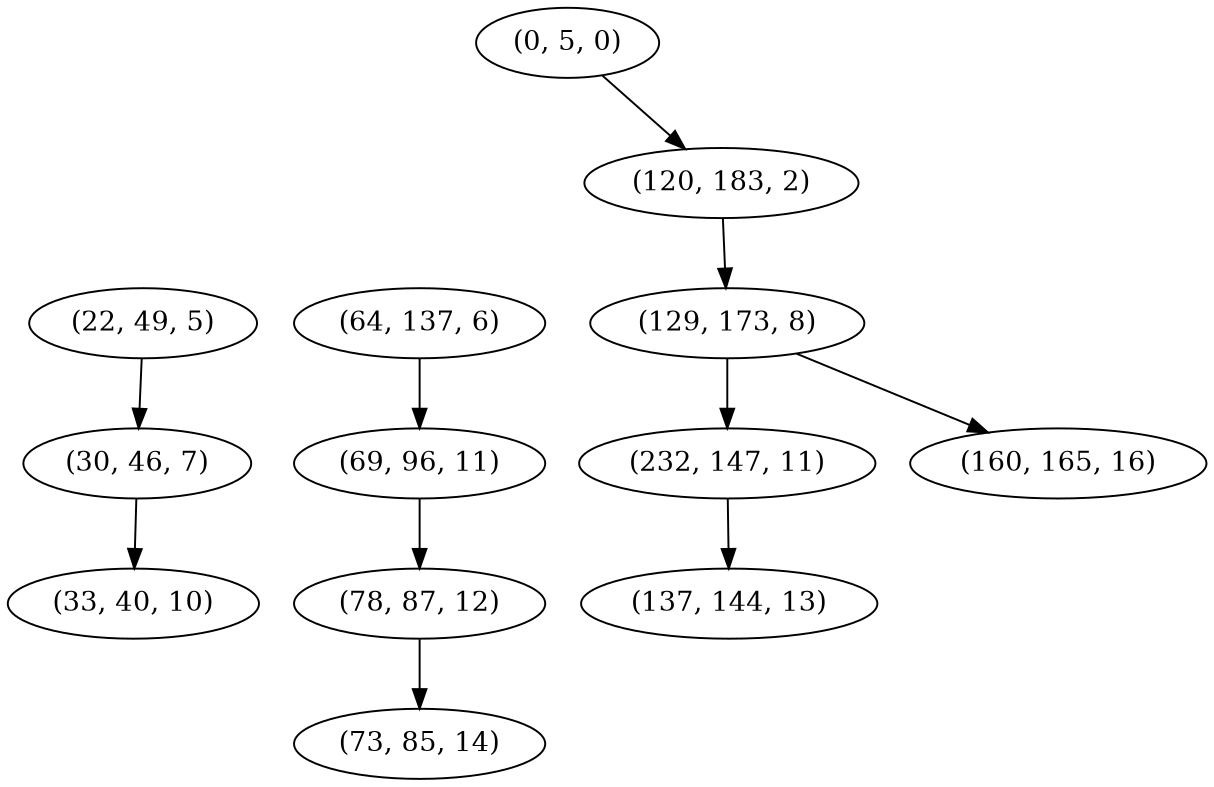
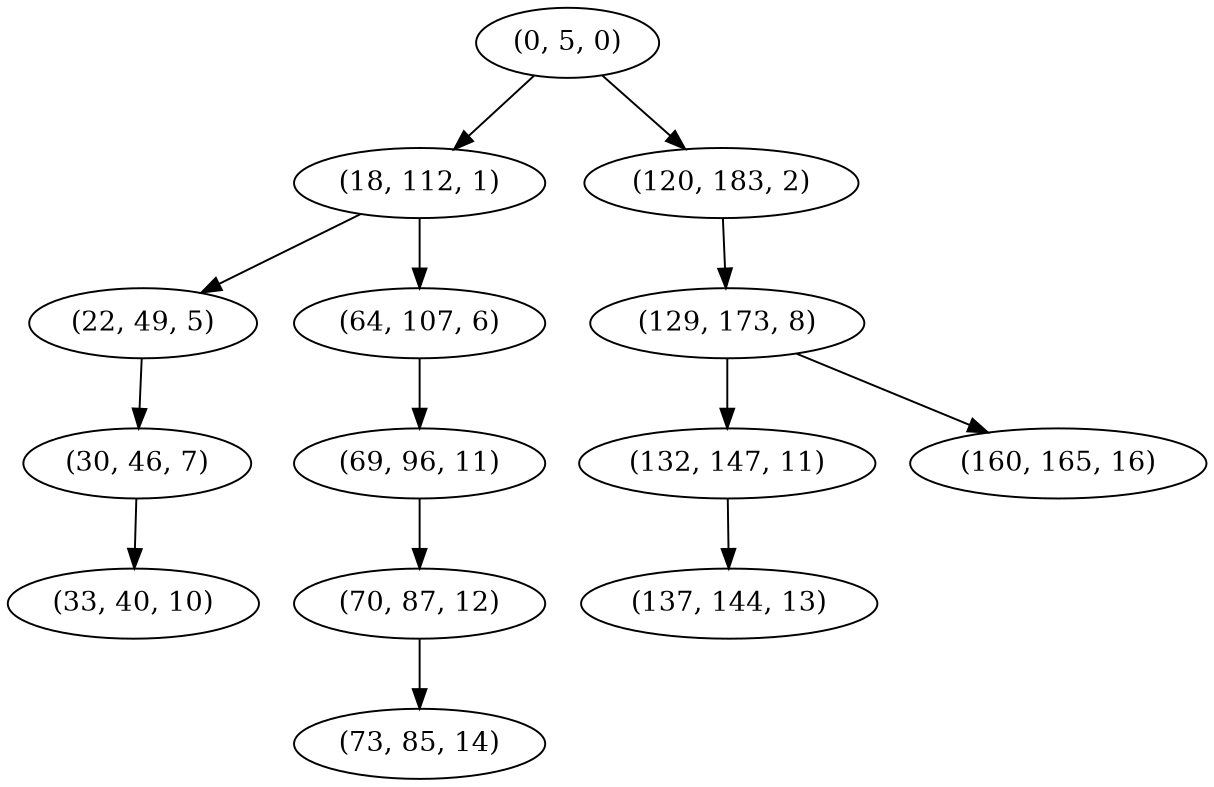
none -> (420, 183)
(420, 323) -> (420, 323)
(727, 463) -> (727, 463)
(420, 604) -> (420, 604)
